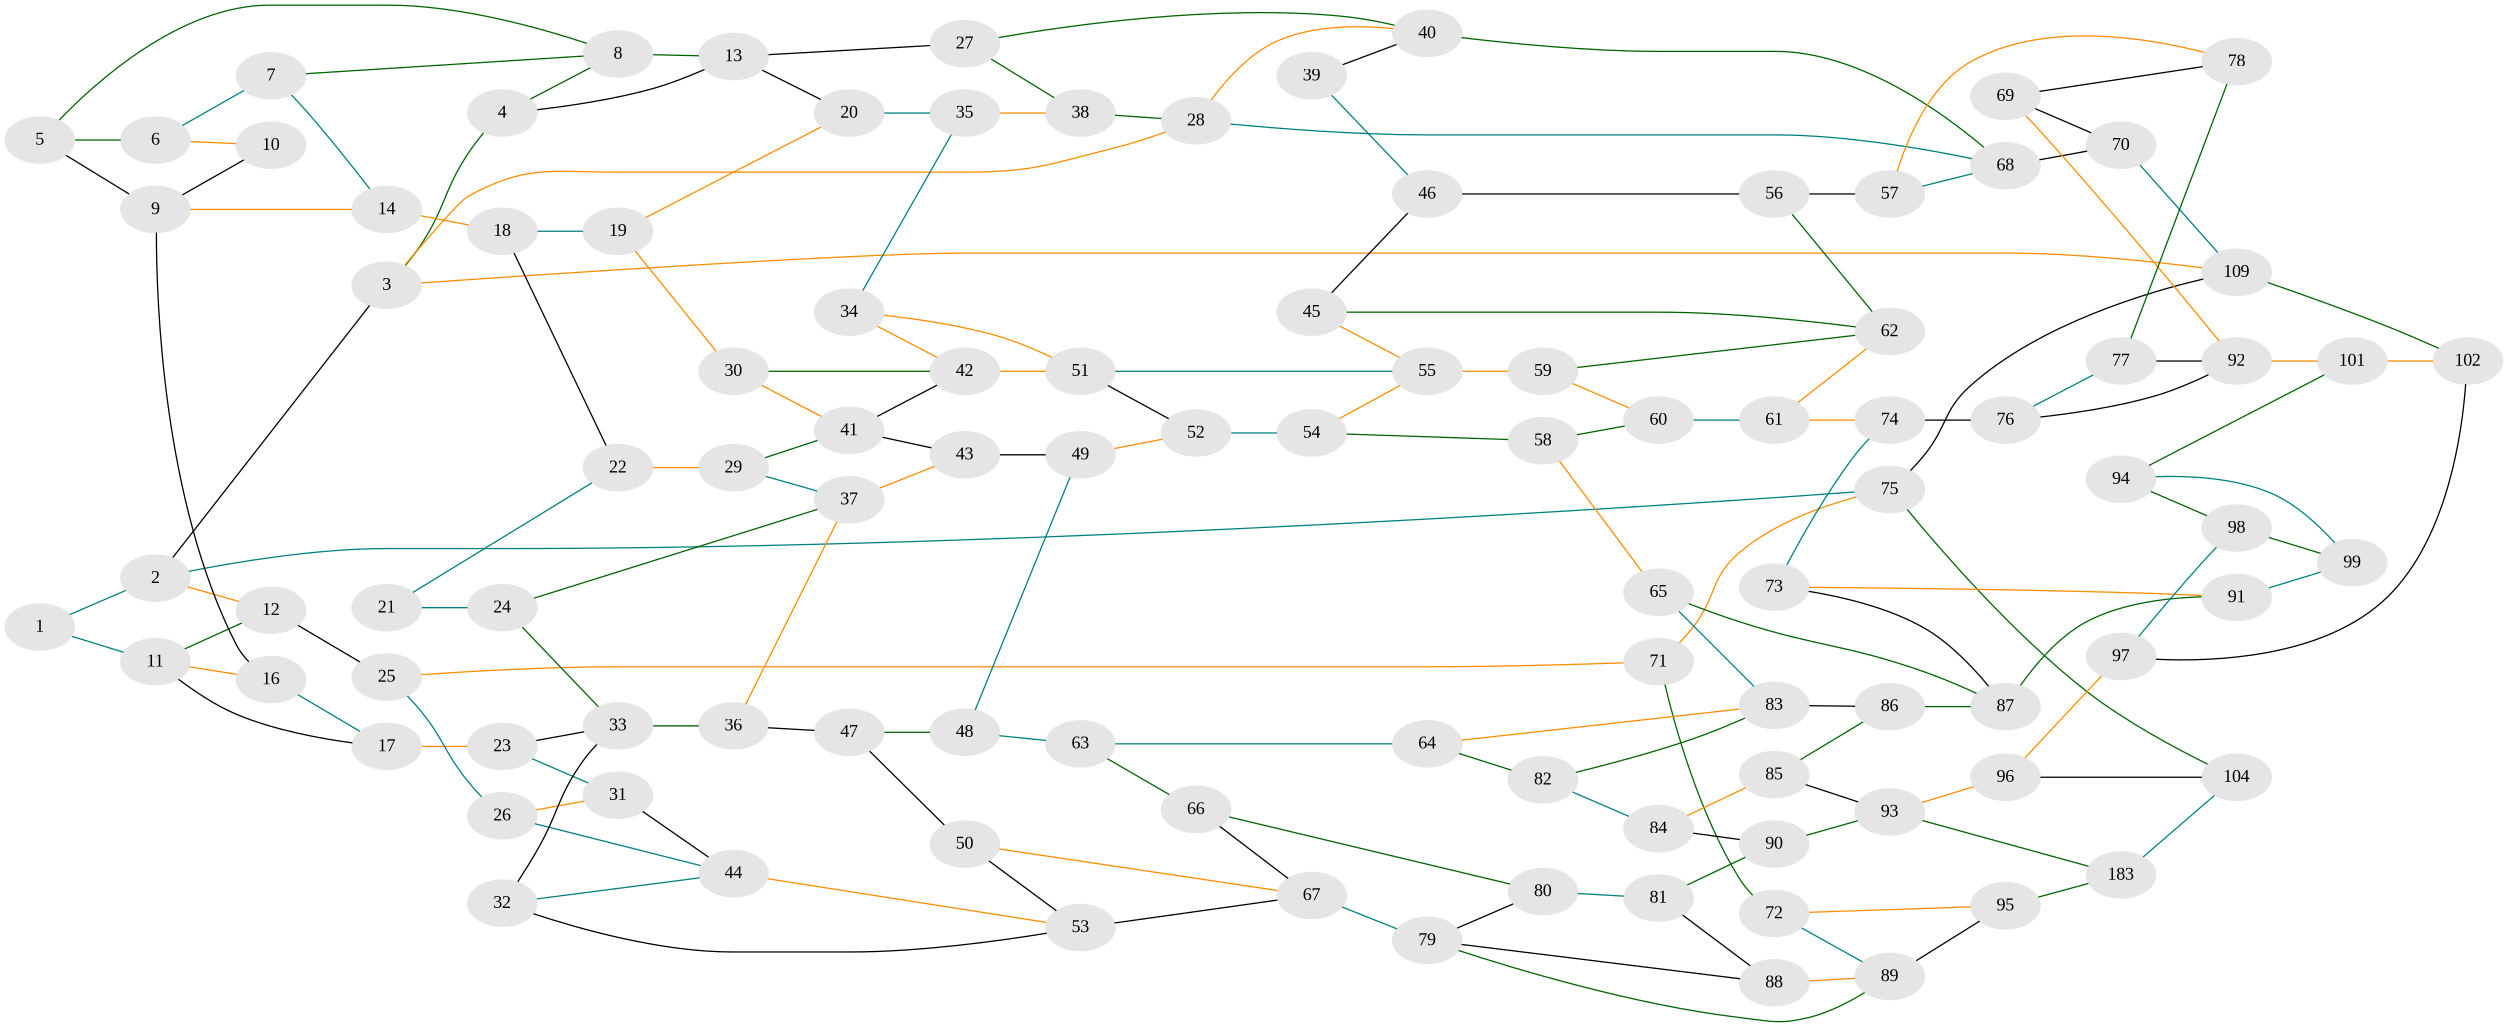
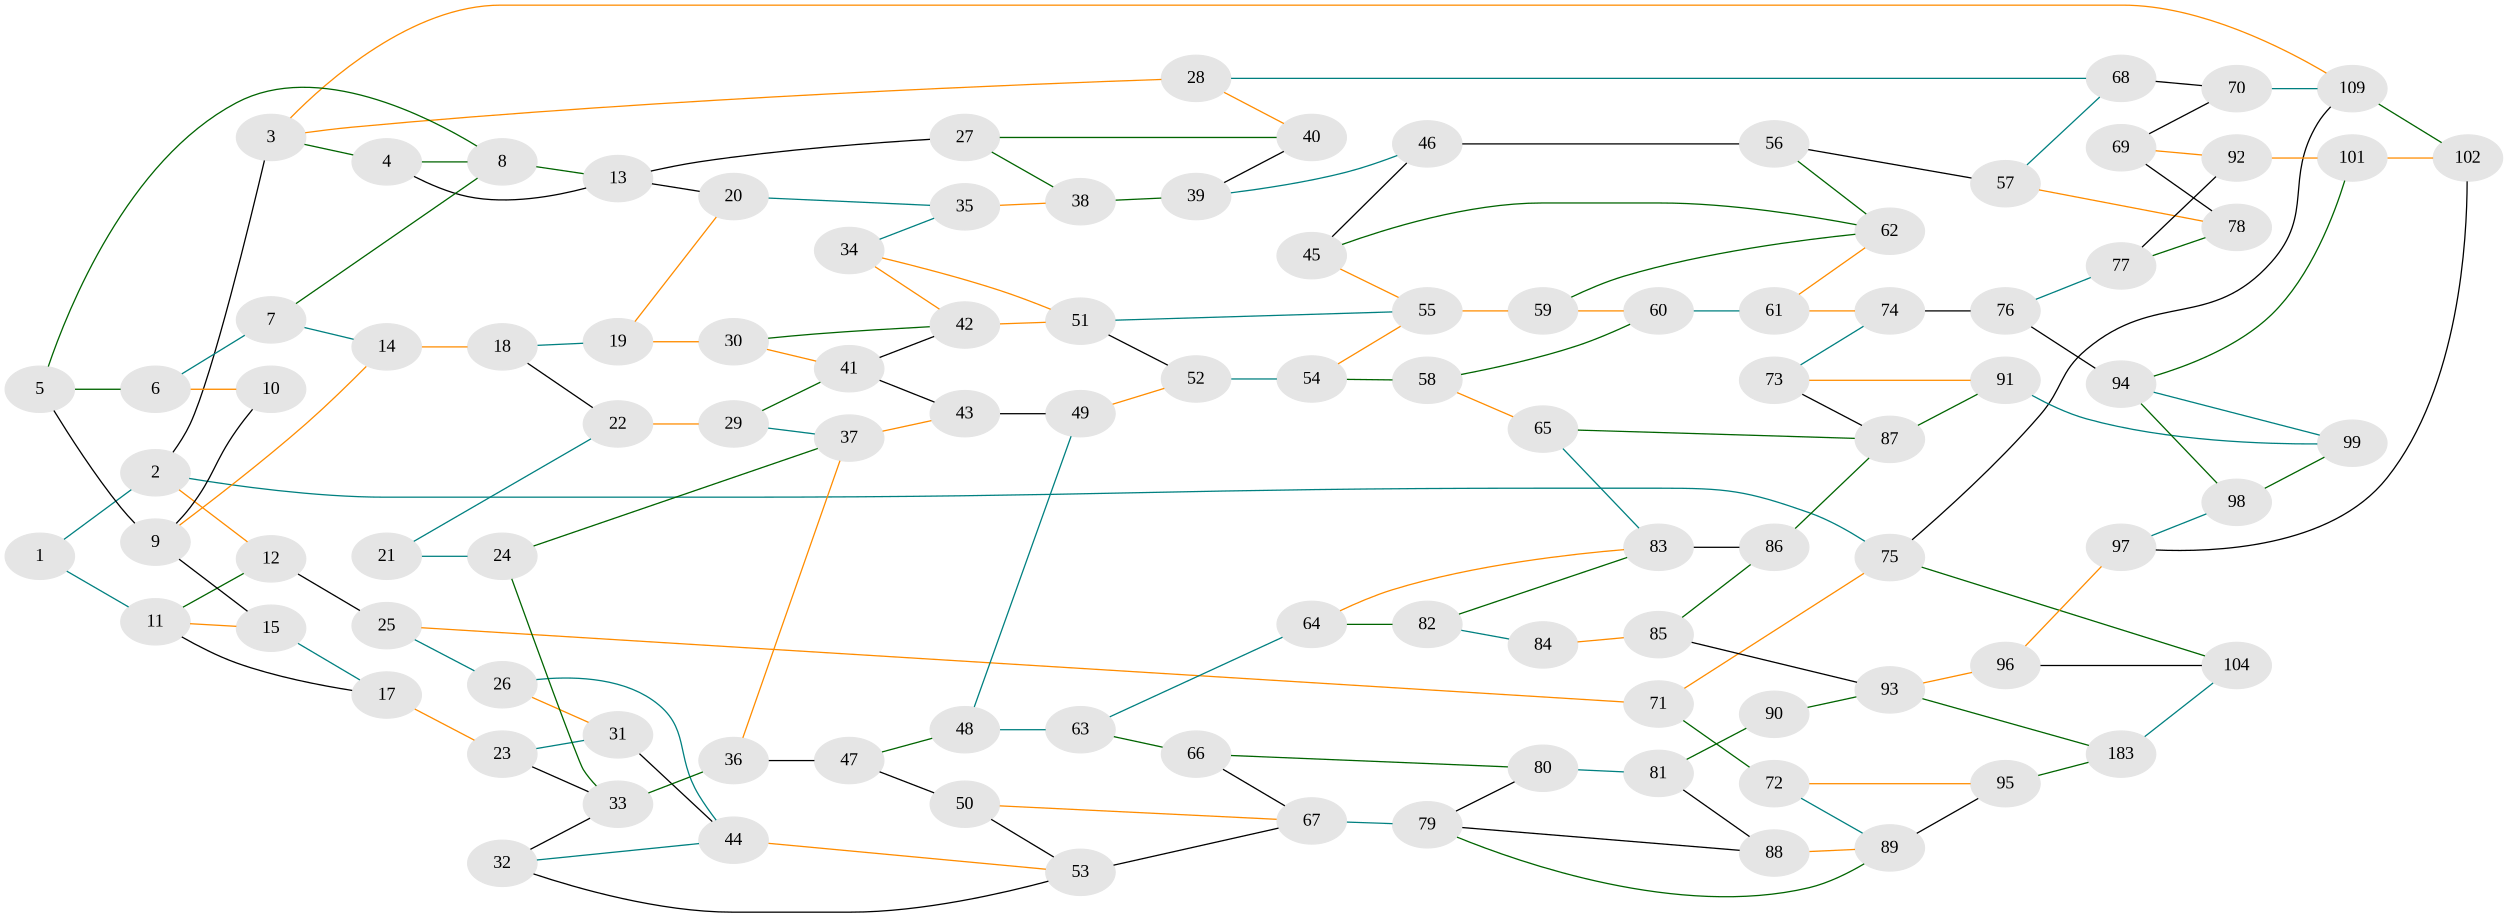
(1735, 51) -> none
(1138, 117) -> (1138, 199)
(2126, 403) -> (2063, 348)
(271, 680) -> (271, 628)
(1707, 835) -> none
